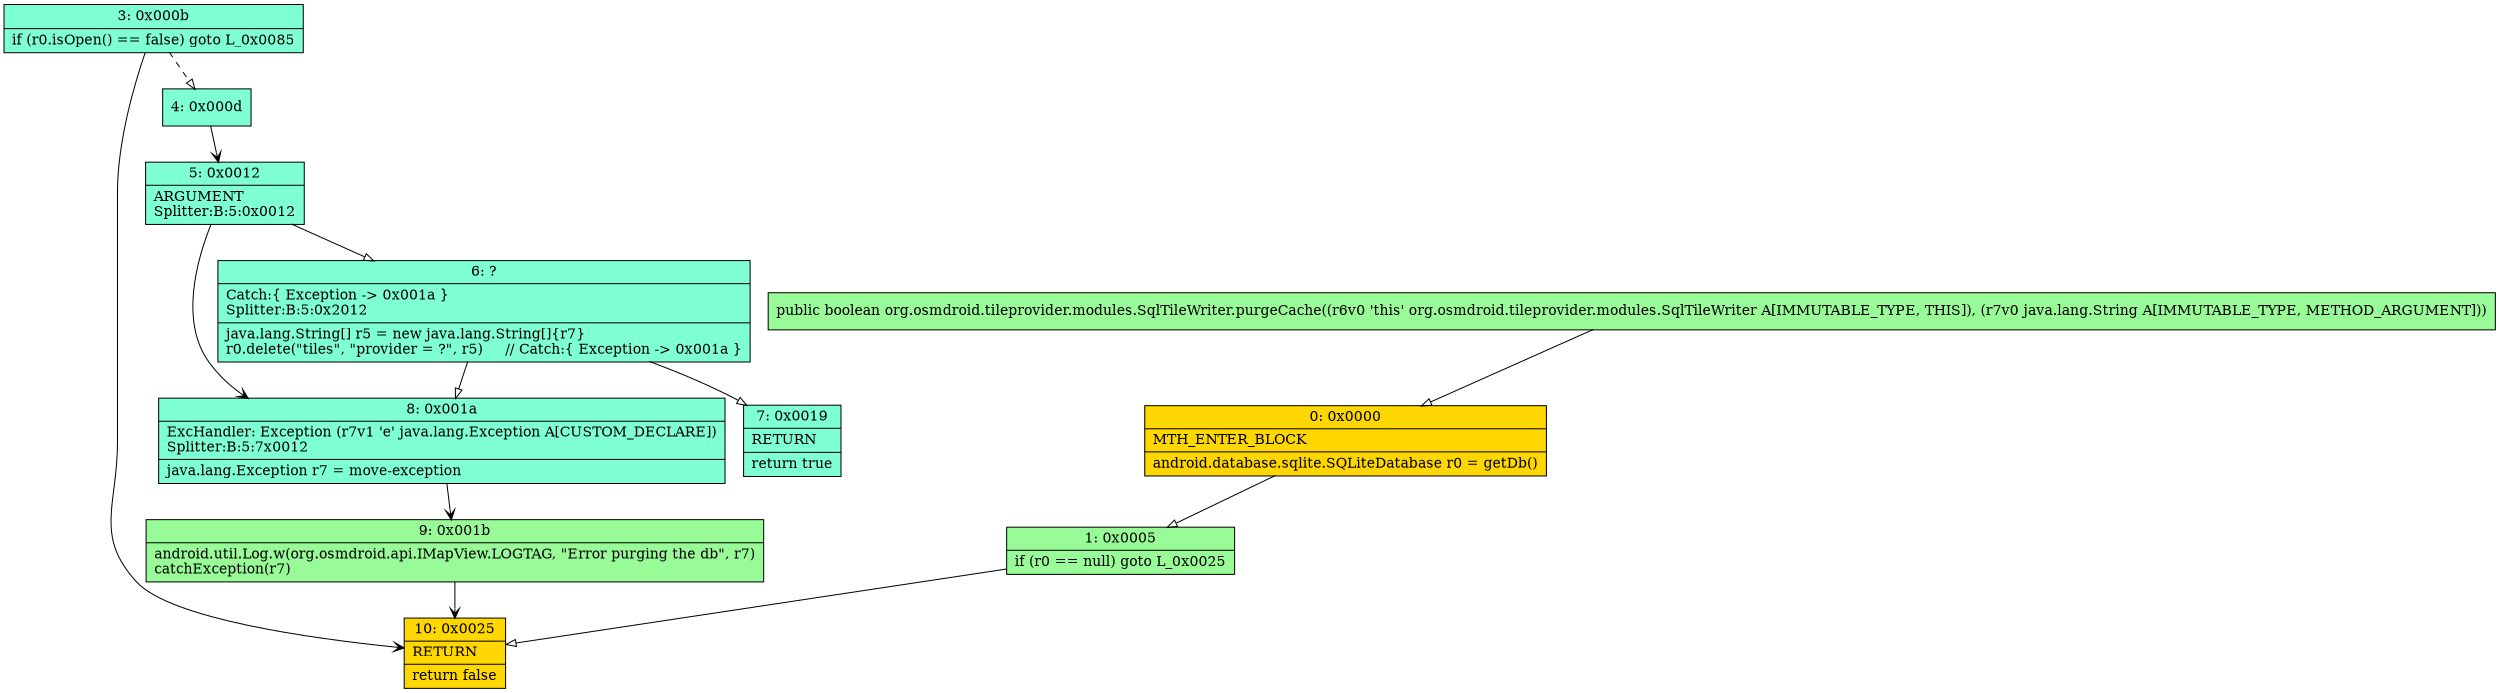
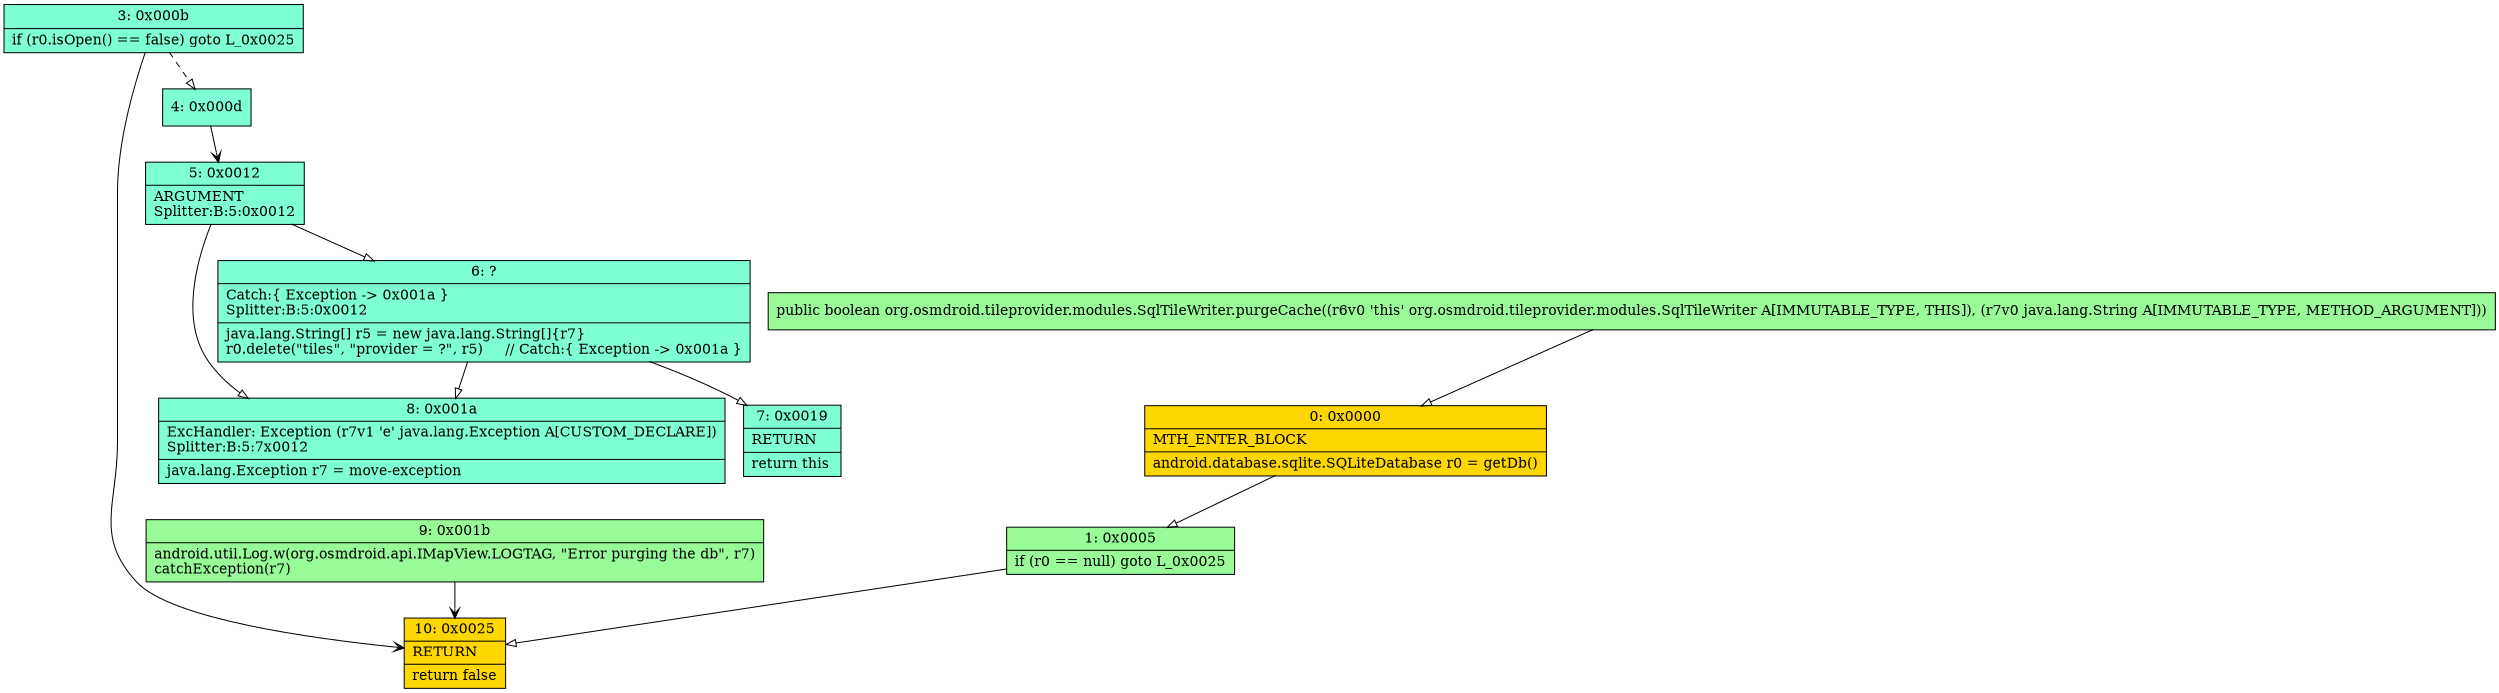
(154, 40) -> (154, 40)
(297, 310) -> (297, 310)
(193, 315) -> (193, 315)
(792, 464) -> (791, 464)
(448, 497) -> none
